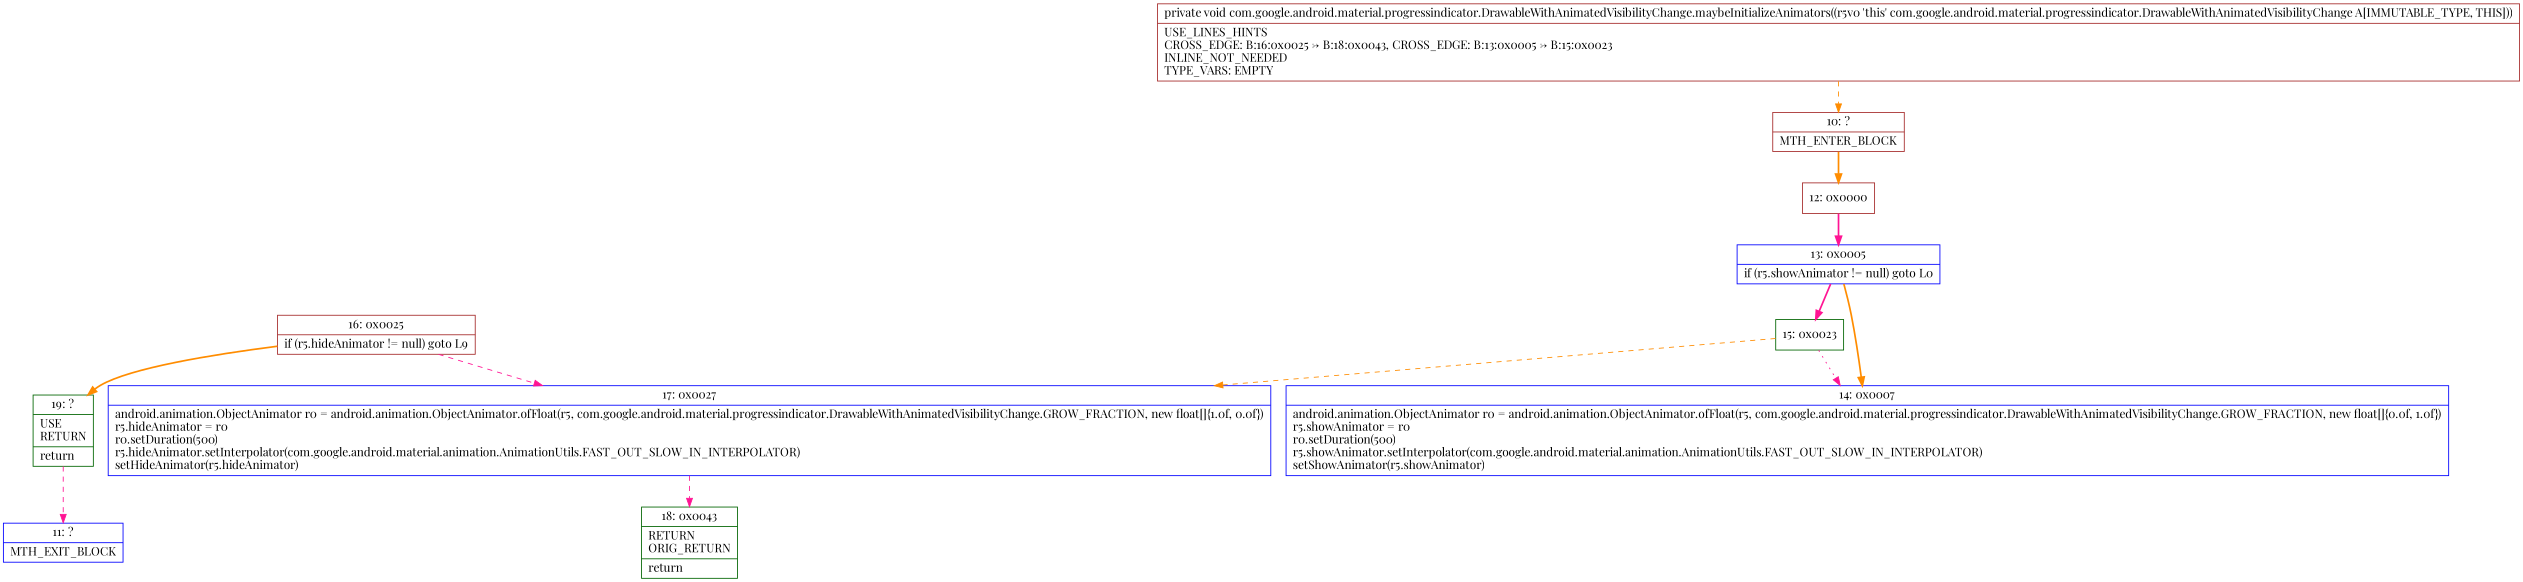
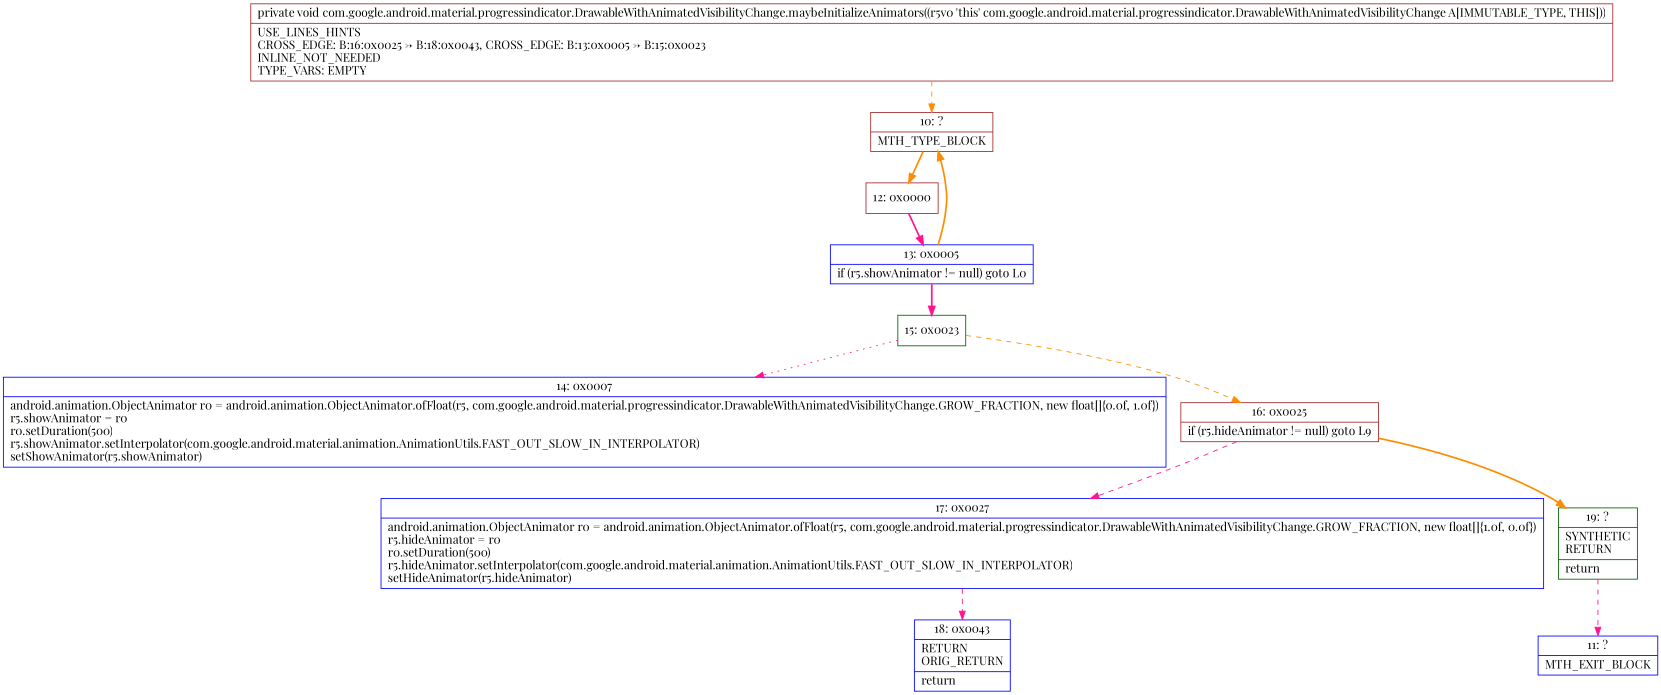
(1839, 141) -> (932, 141)
(1854, 330) -> (947, 202)
(1499, 362) -> (1102, 359)
(51, 424) -> (1598, 537)
(689, 543) -> (962, 656)
